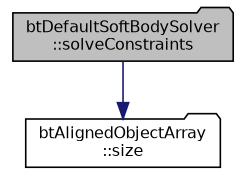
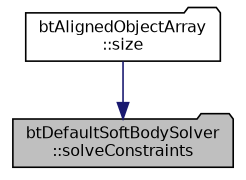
(123, 82) -> (123, 82)
